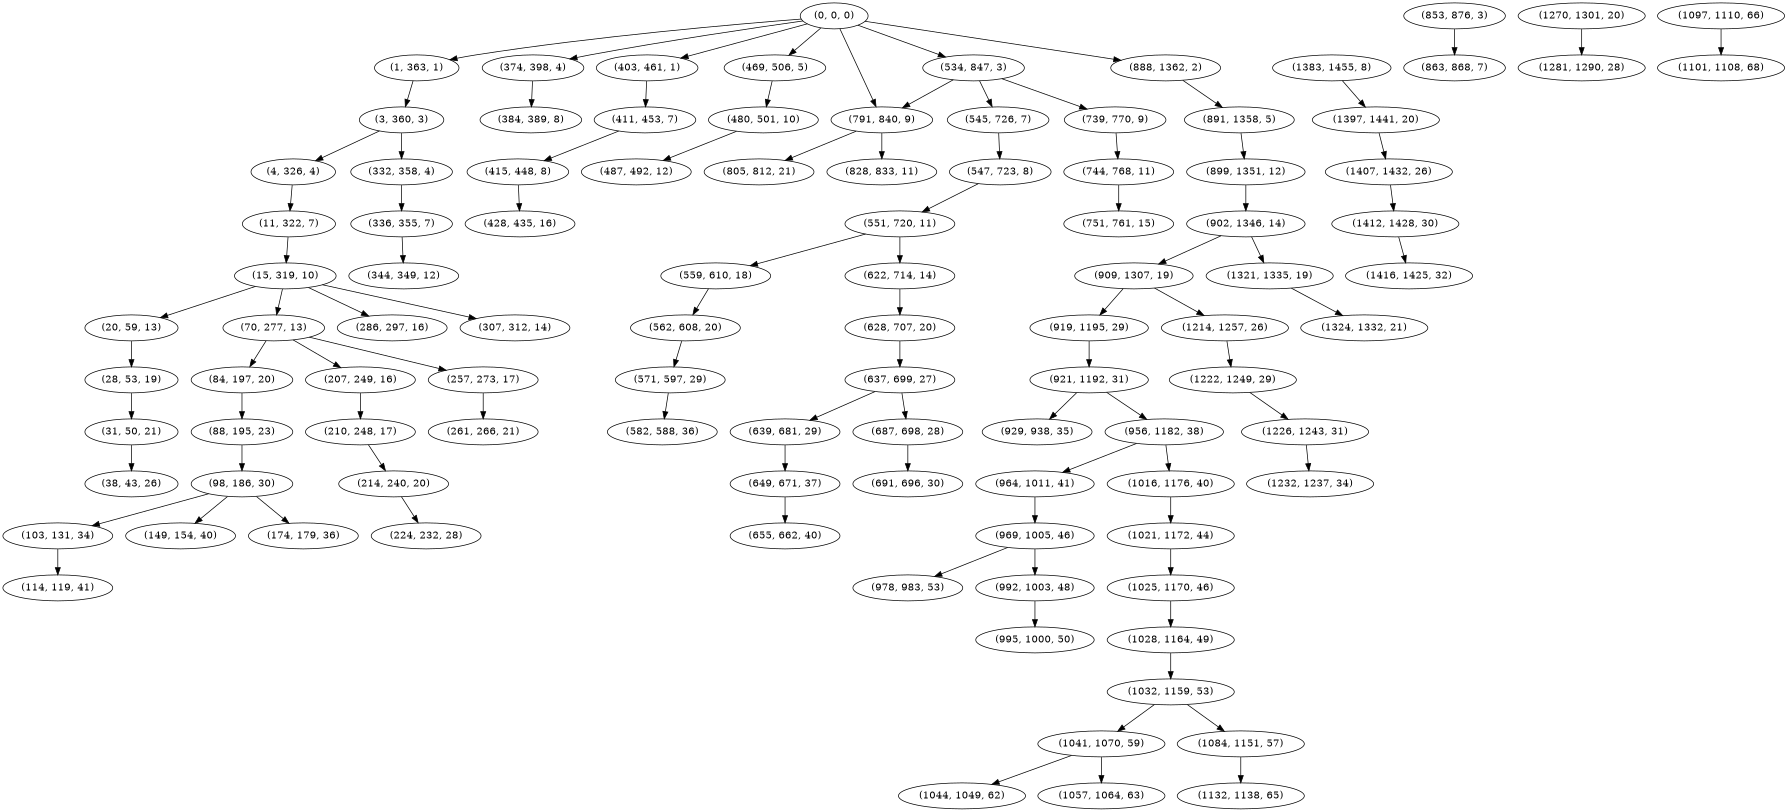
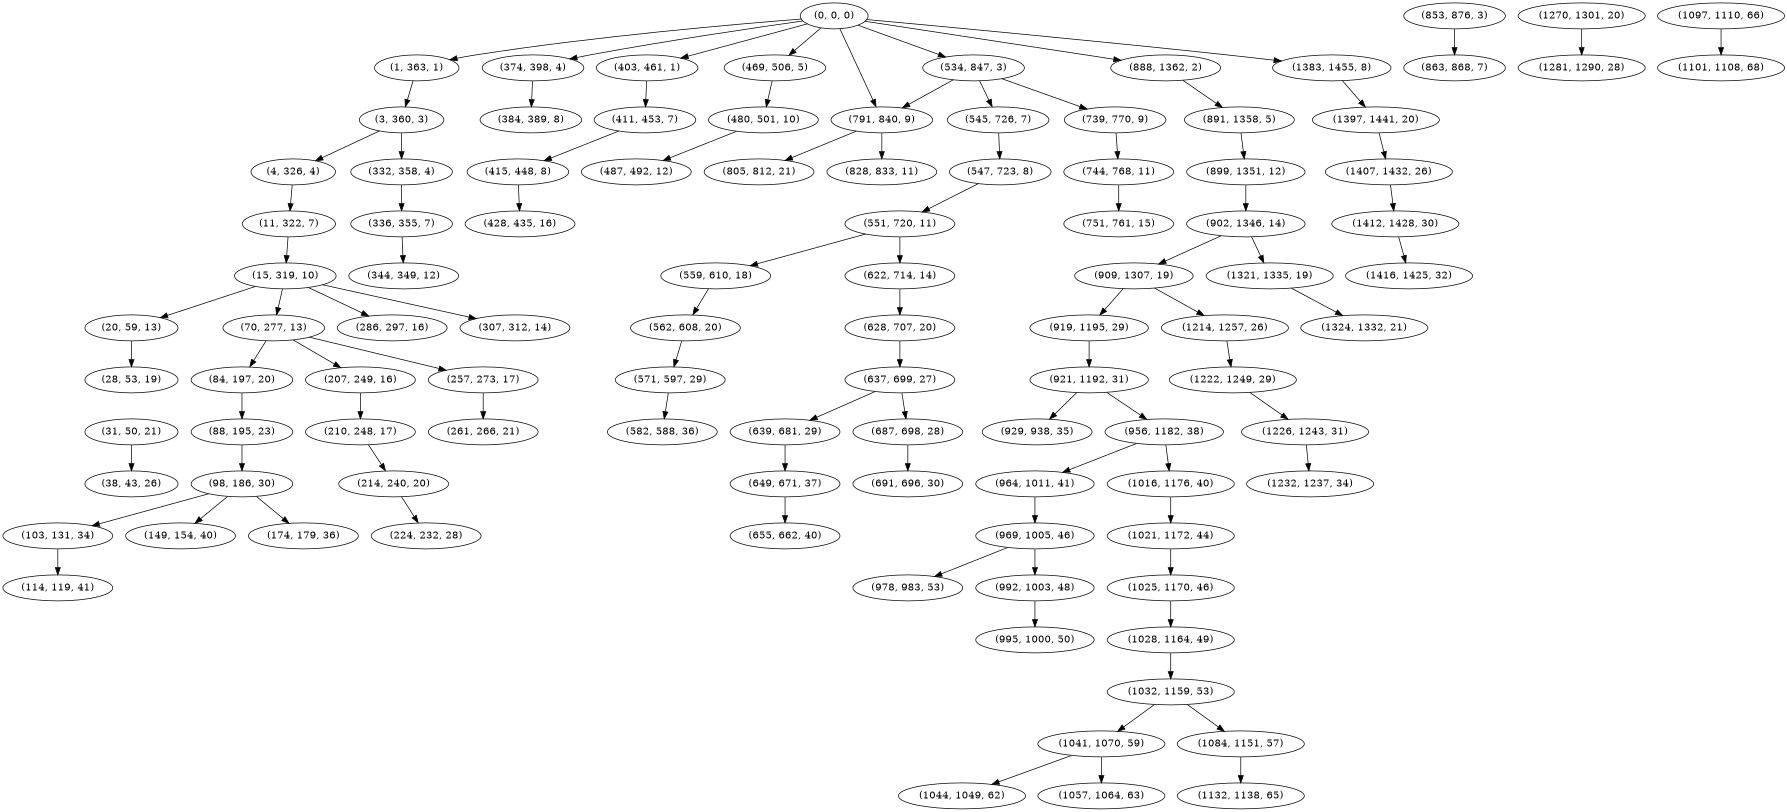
none -> (1070, 39)
(131, 402) -> none
